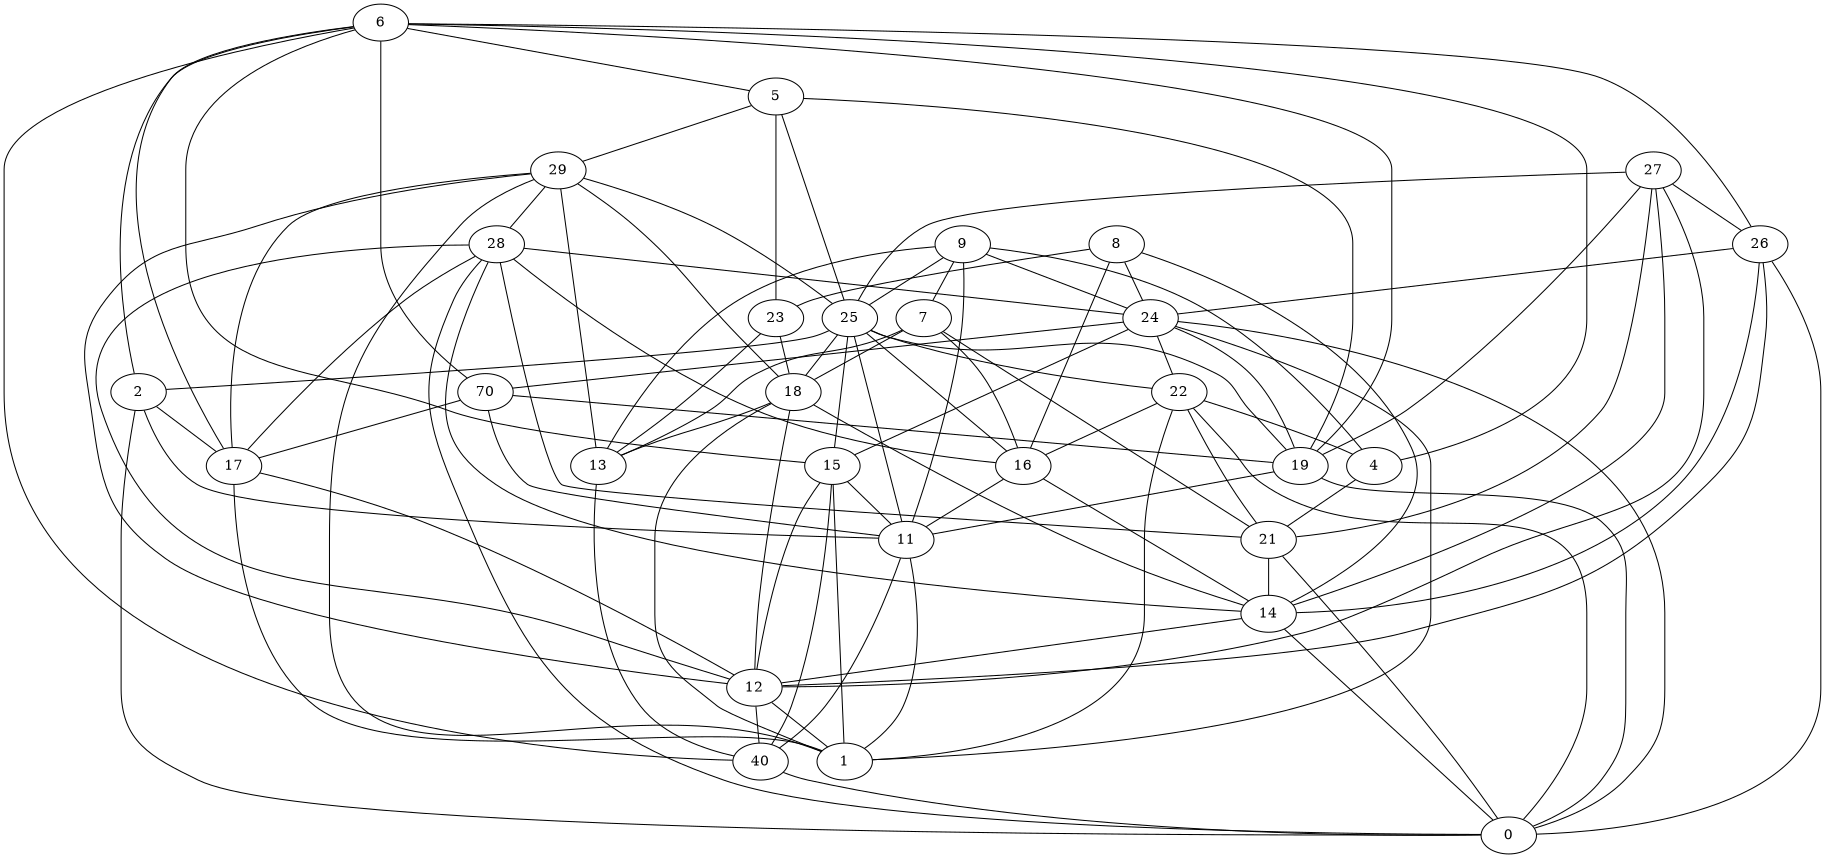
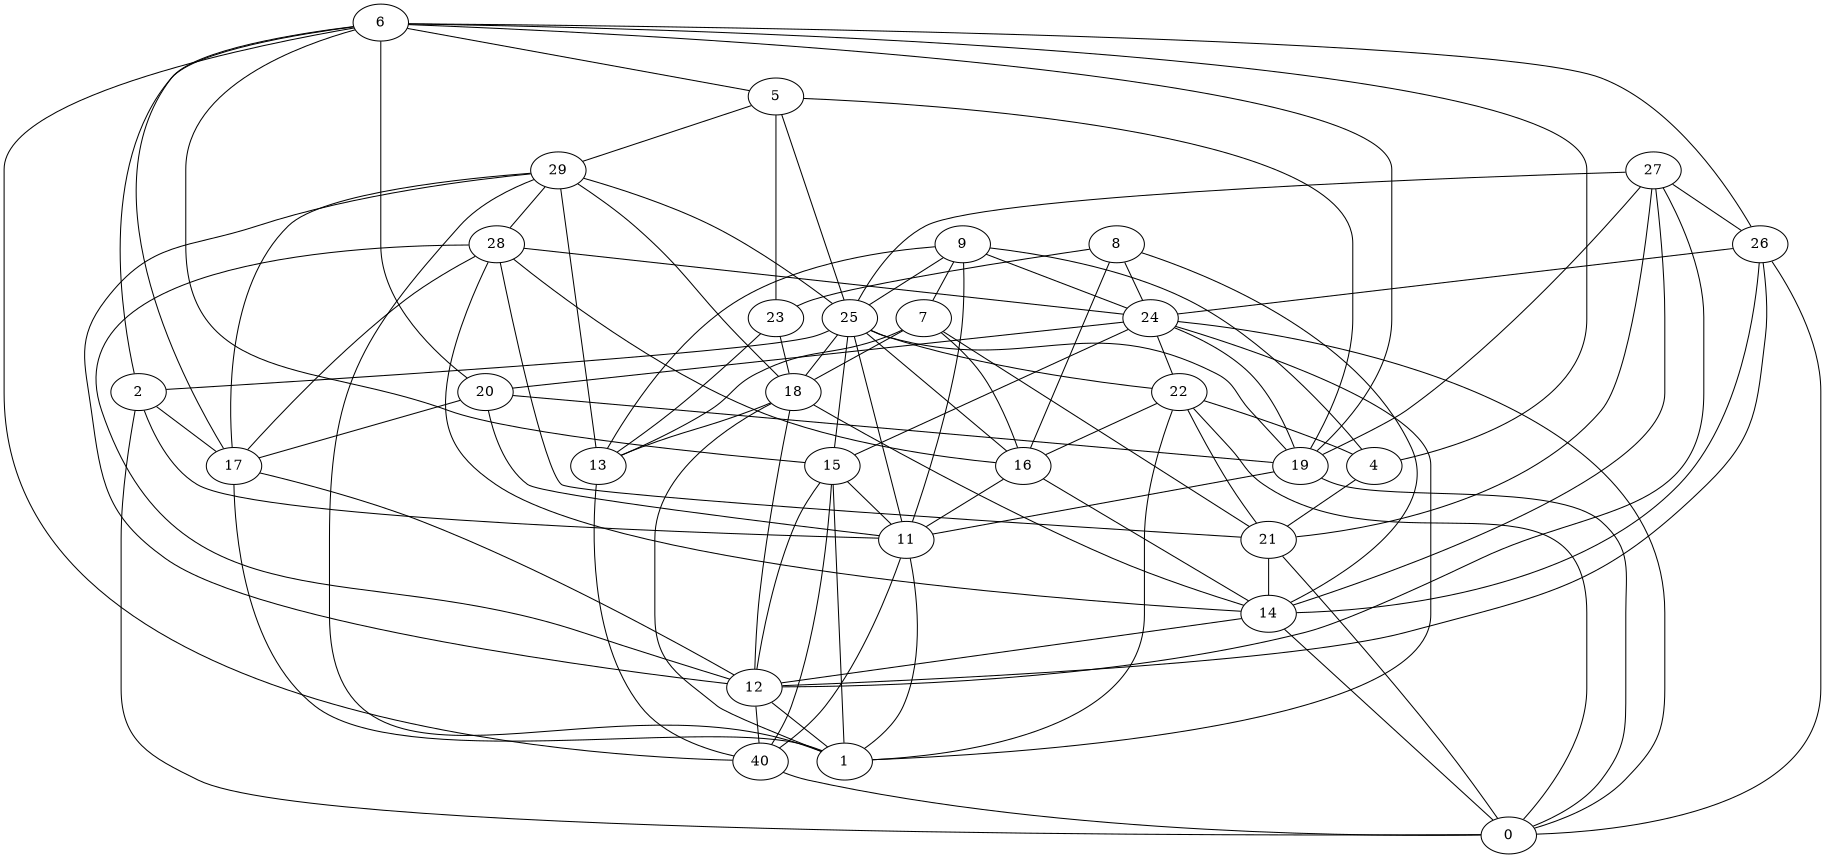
(485, 392) -> (485, 392)
(773, 792) -> none
